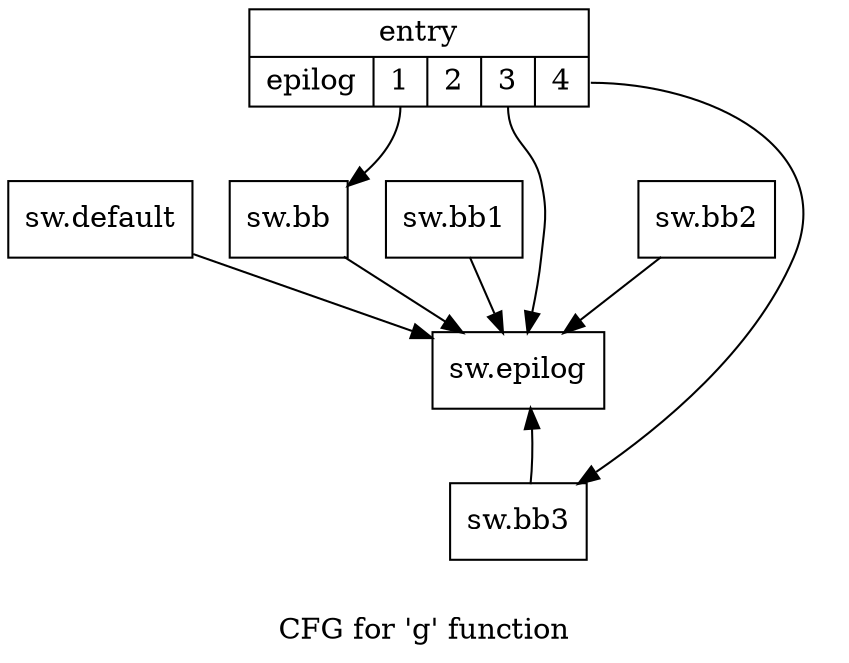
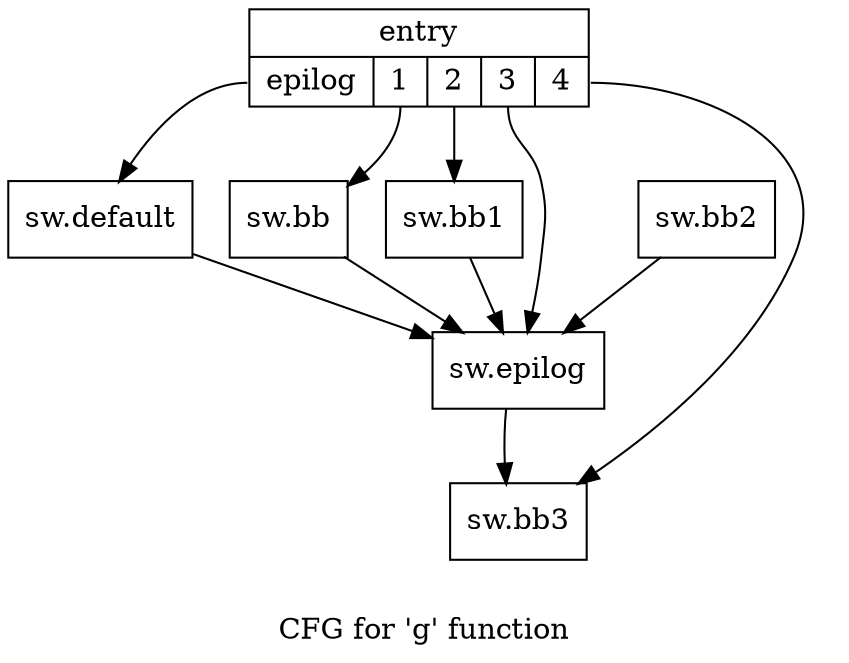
none -> (180, 109)
none -> (454, 134)
(532, 457) -> (505, 436)
